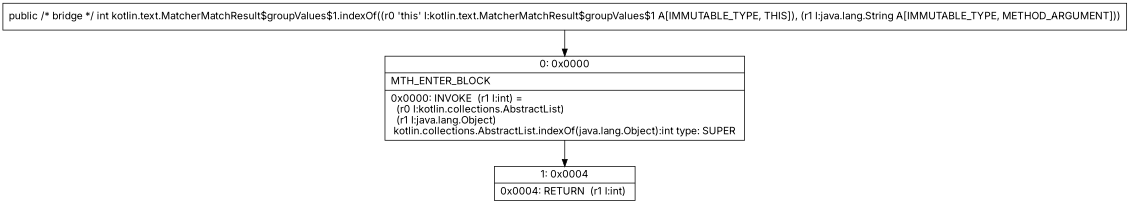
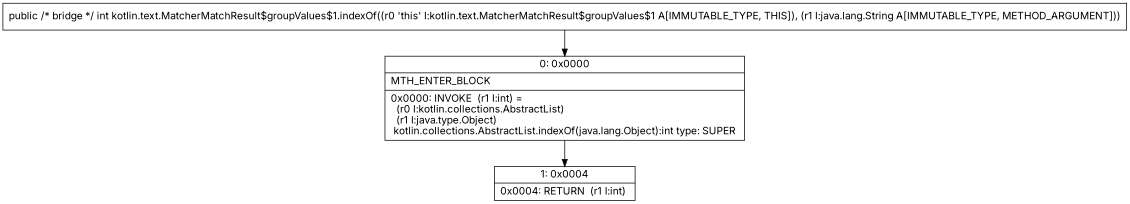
(444, 120) -> (444, 120)
